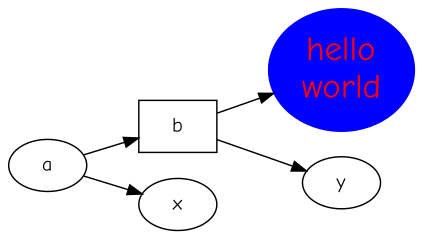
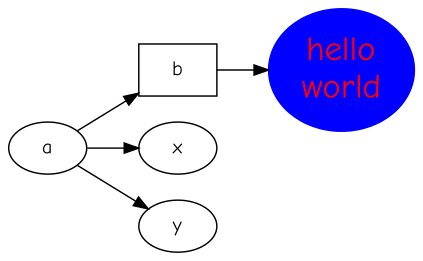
(255, 153) -> (107, 183)
